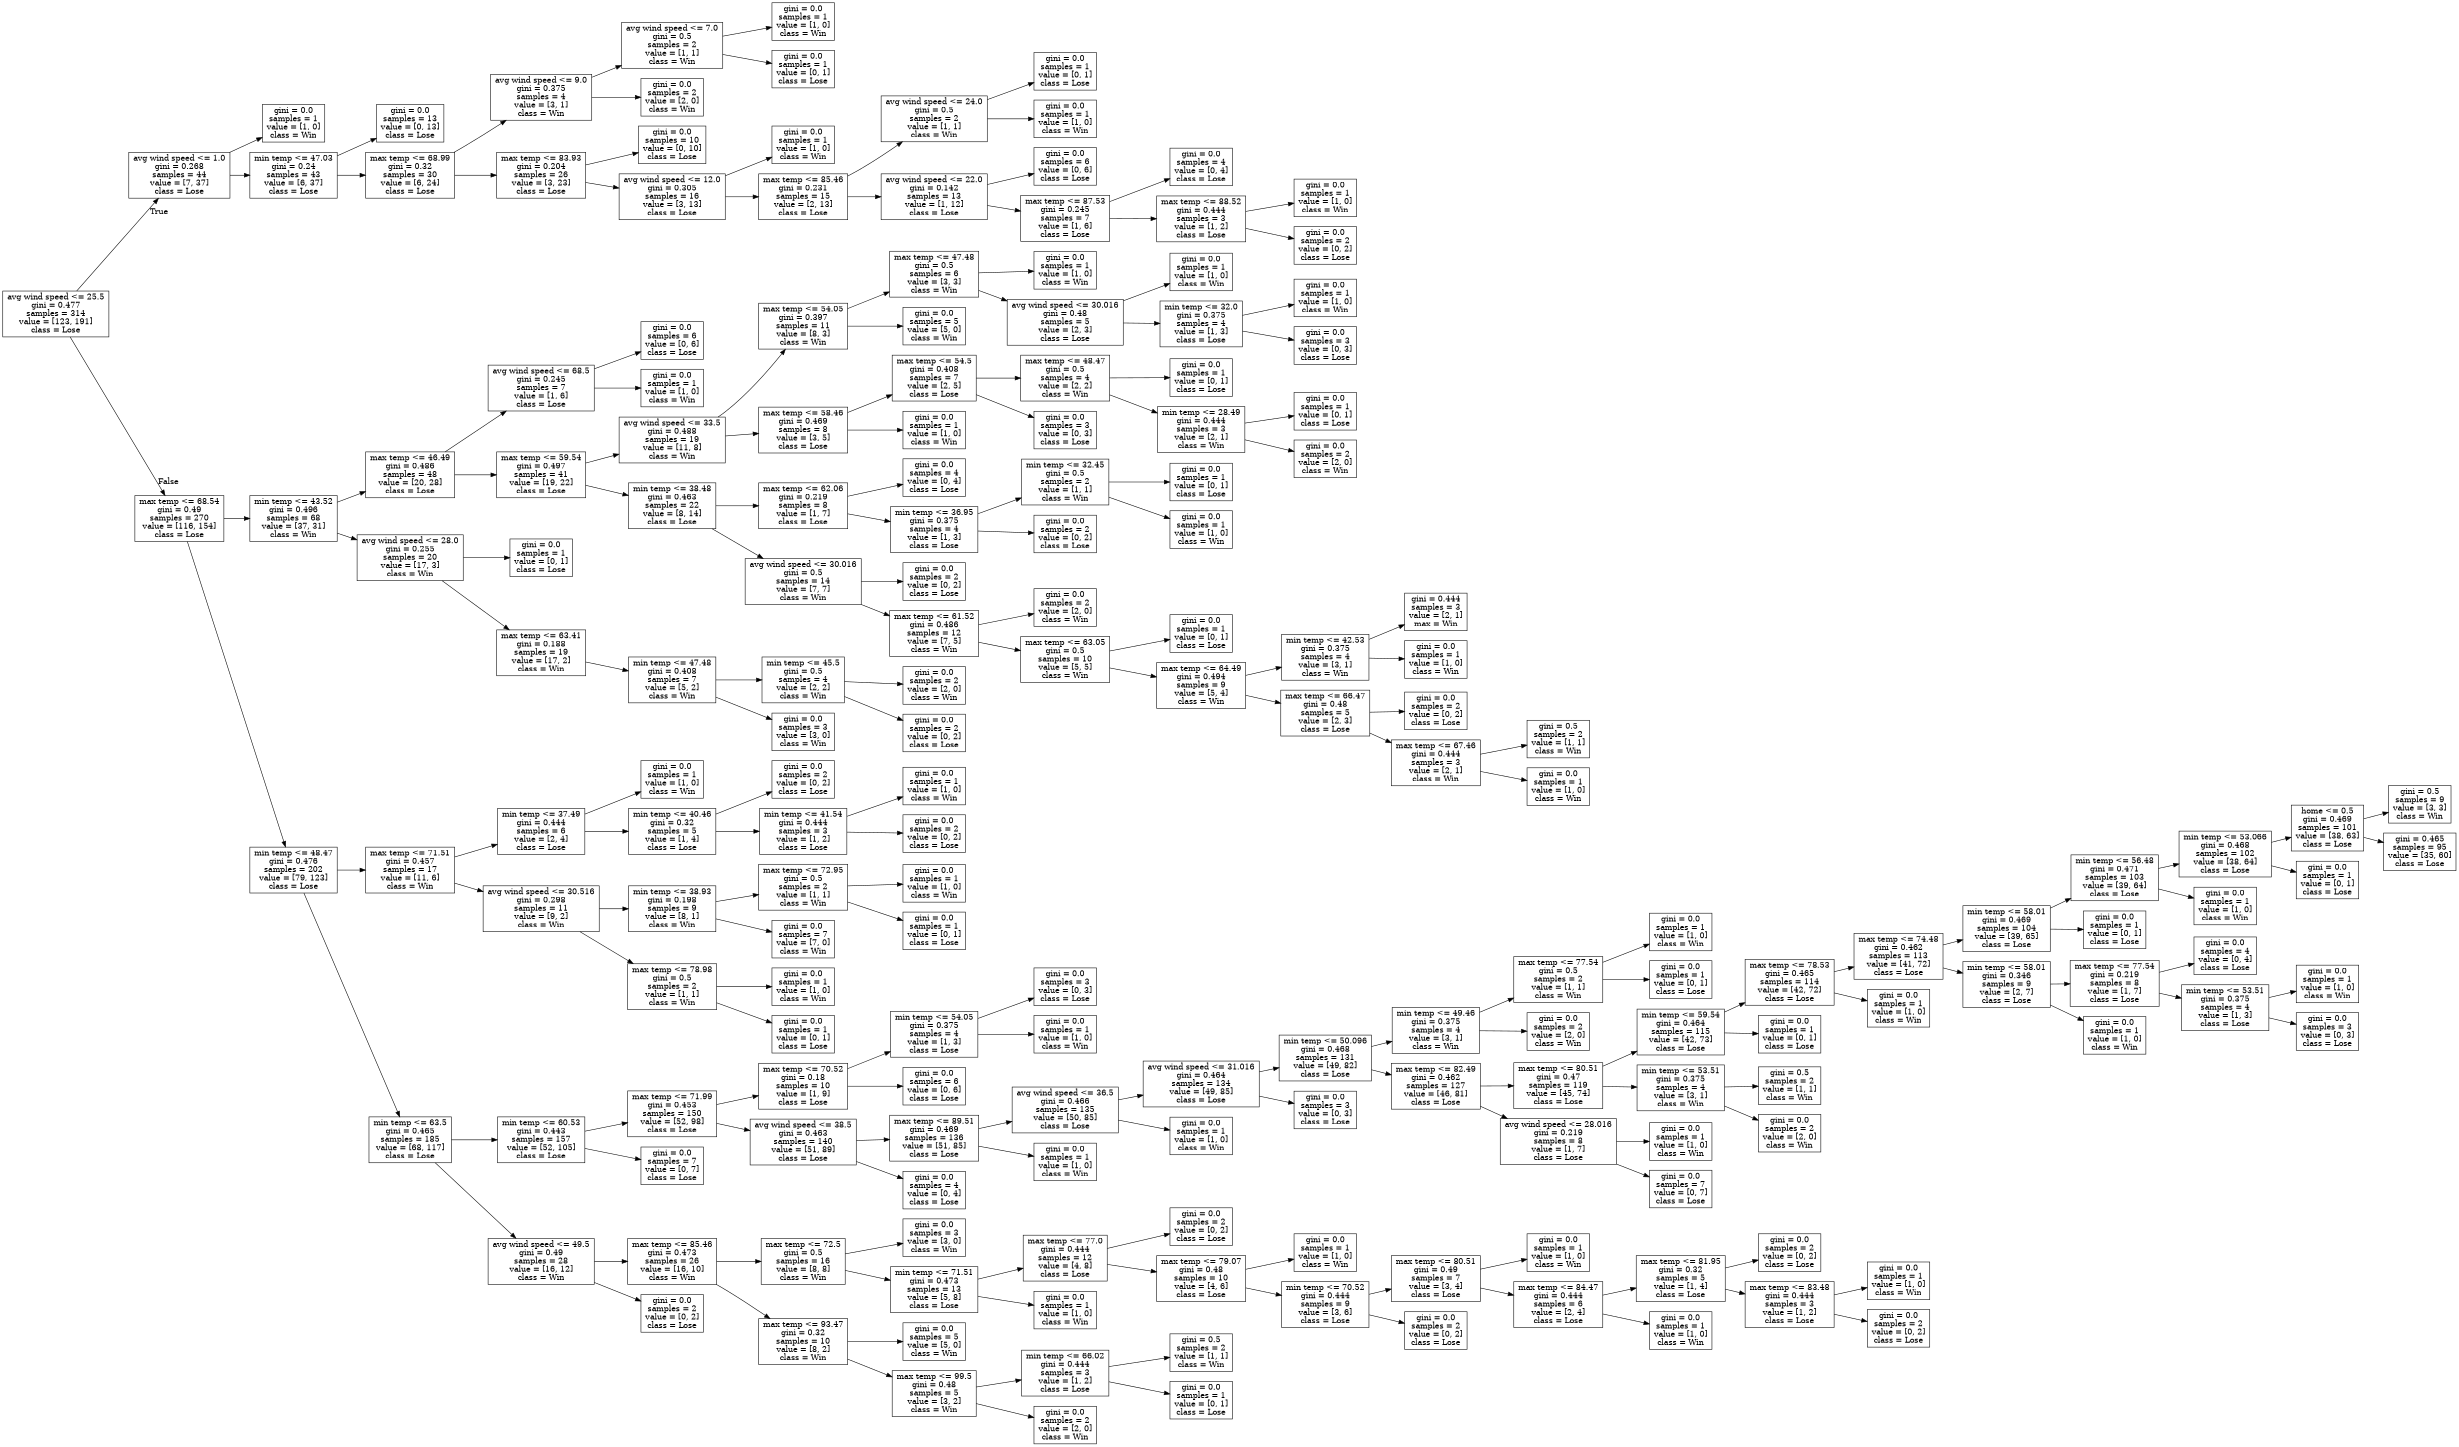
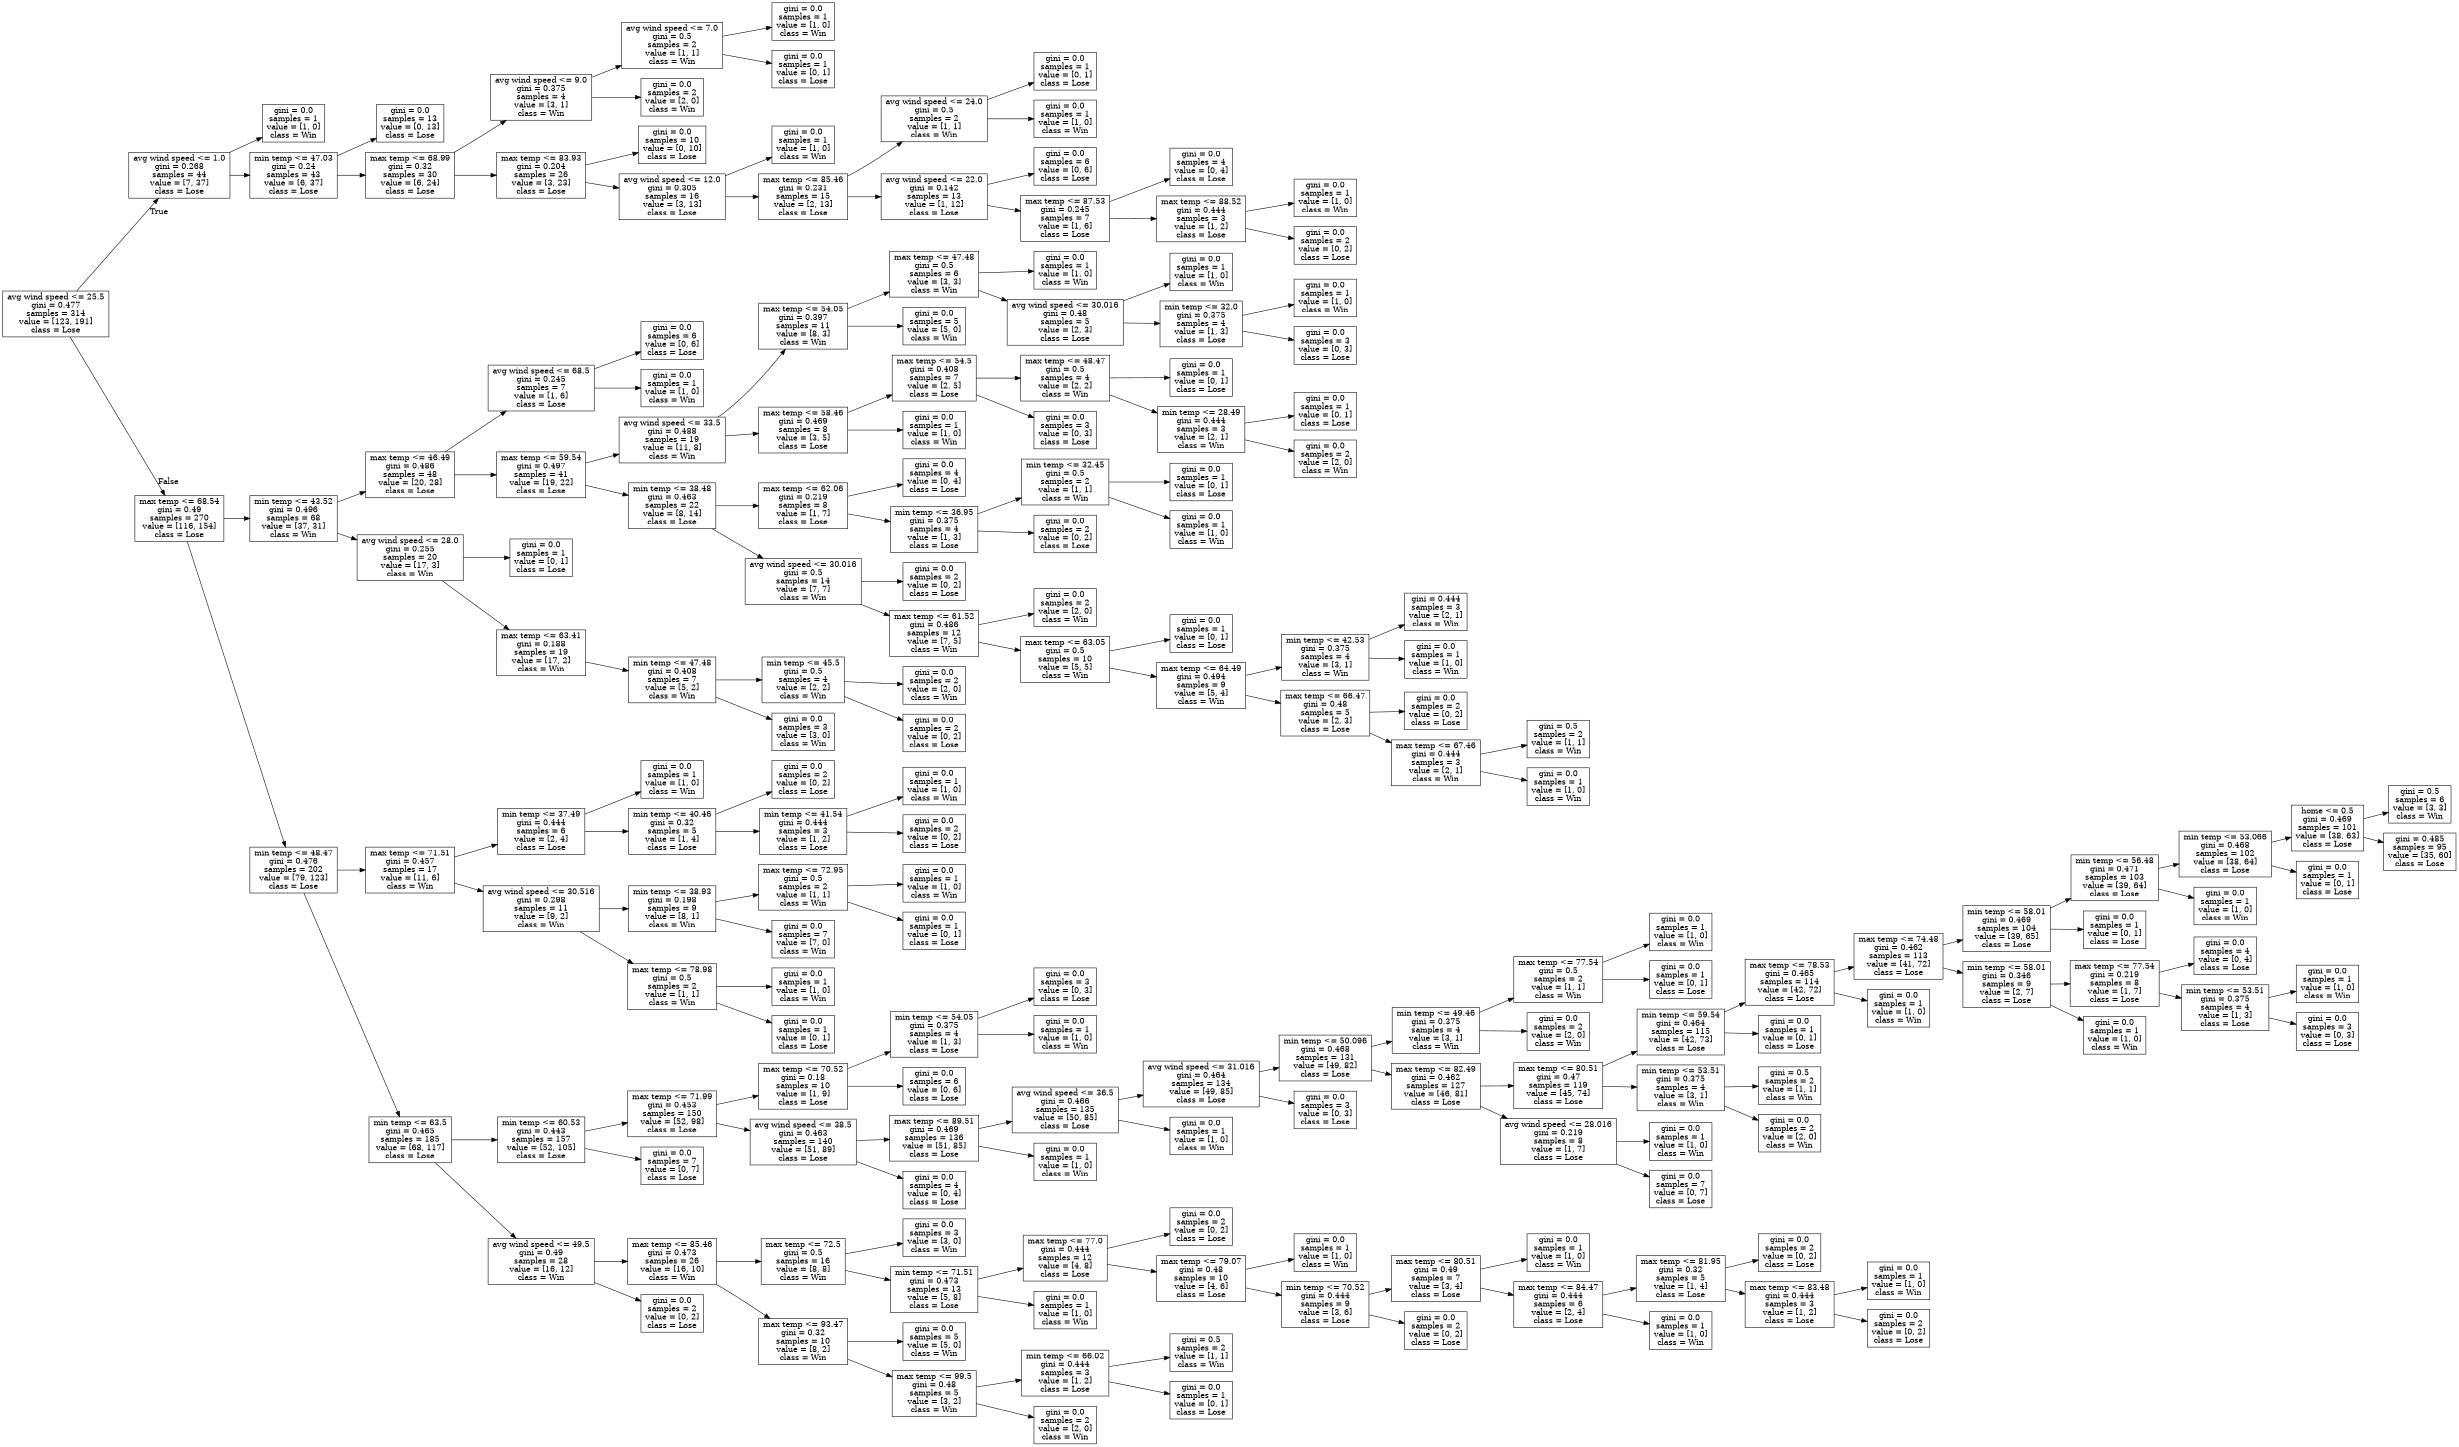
(1436, 612) -> (1436, 612)
(2420, 804) -> (2420, 804)
(2420, 852) -> (2420, 852)
